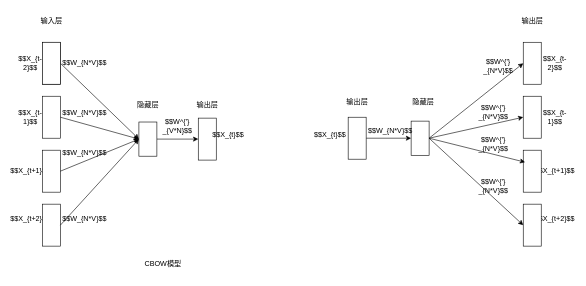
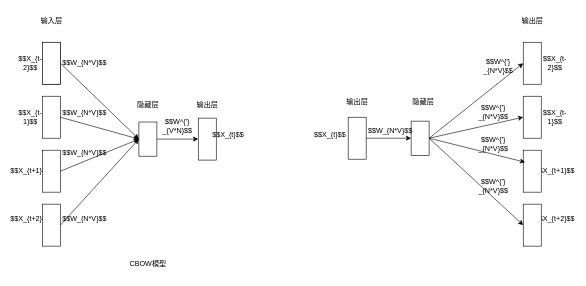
(163, 264) -> (148, 264)
